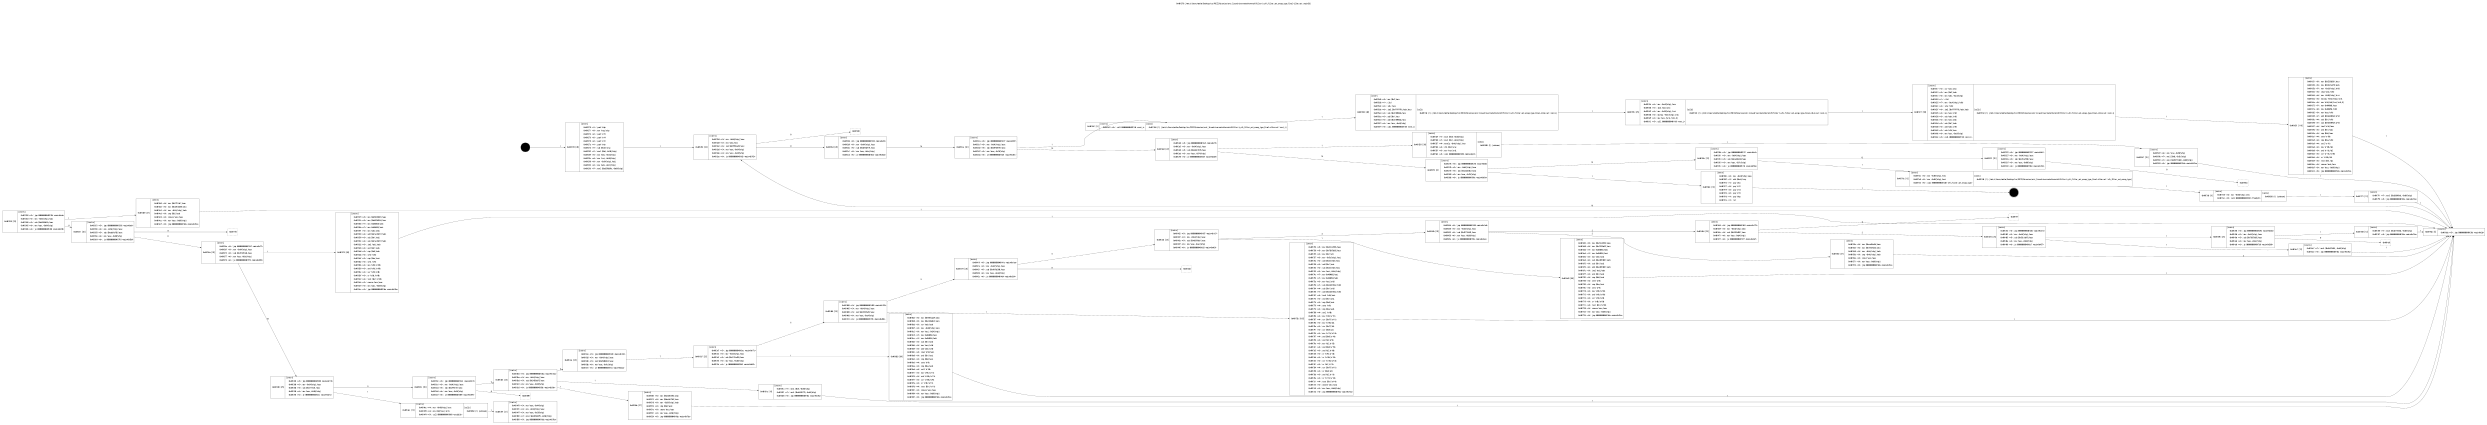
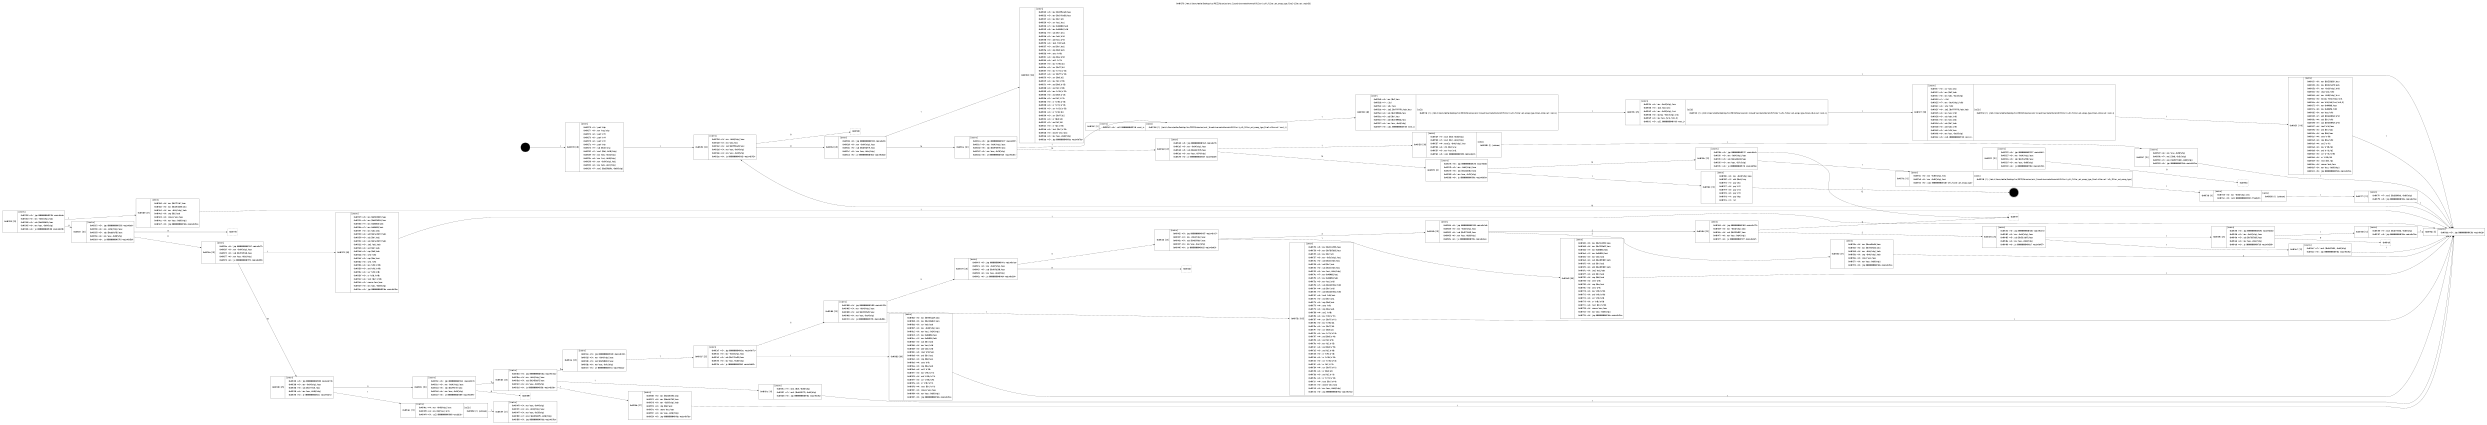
none -> (1052, 75)
(1870, 159) -> (1869, 208)
